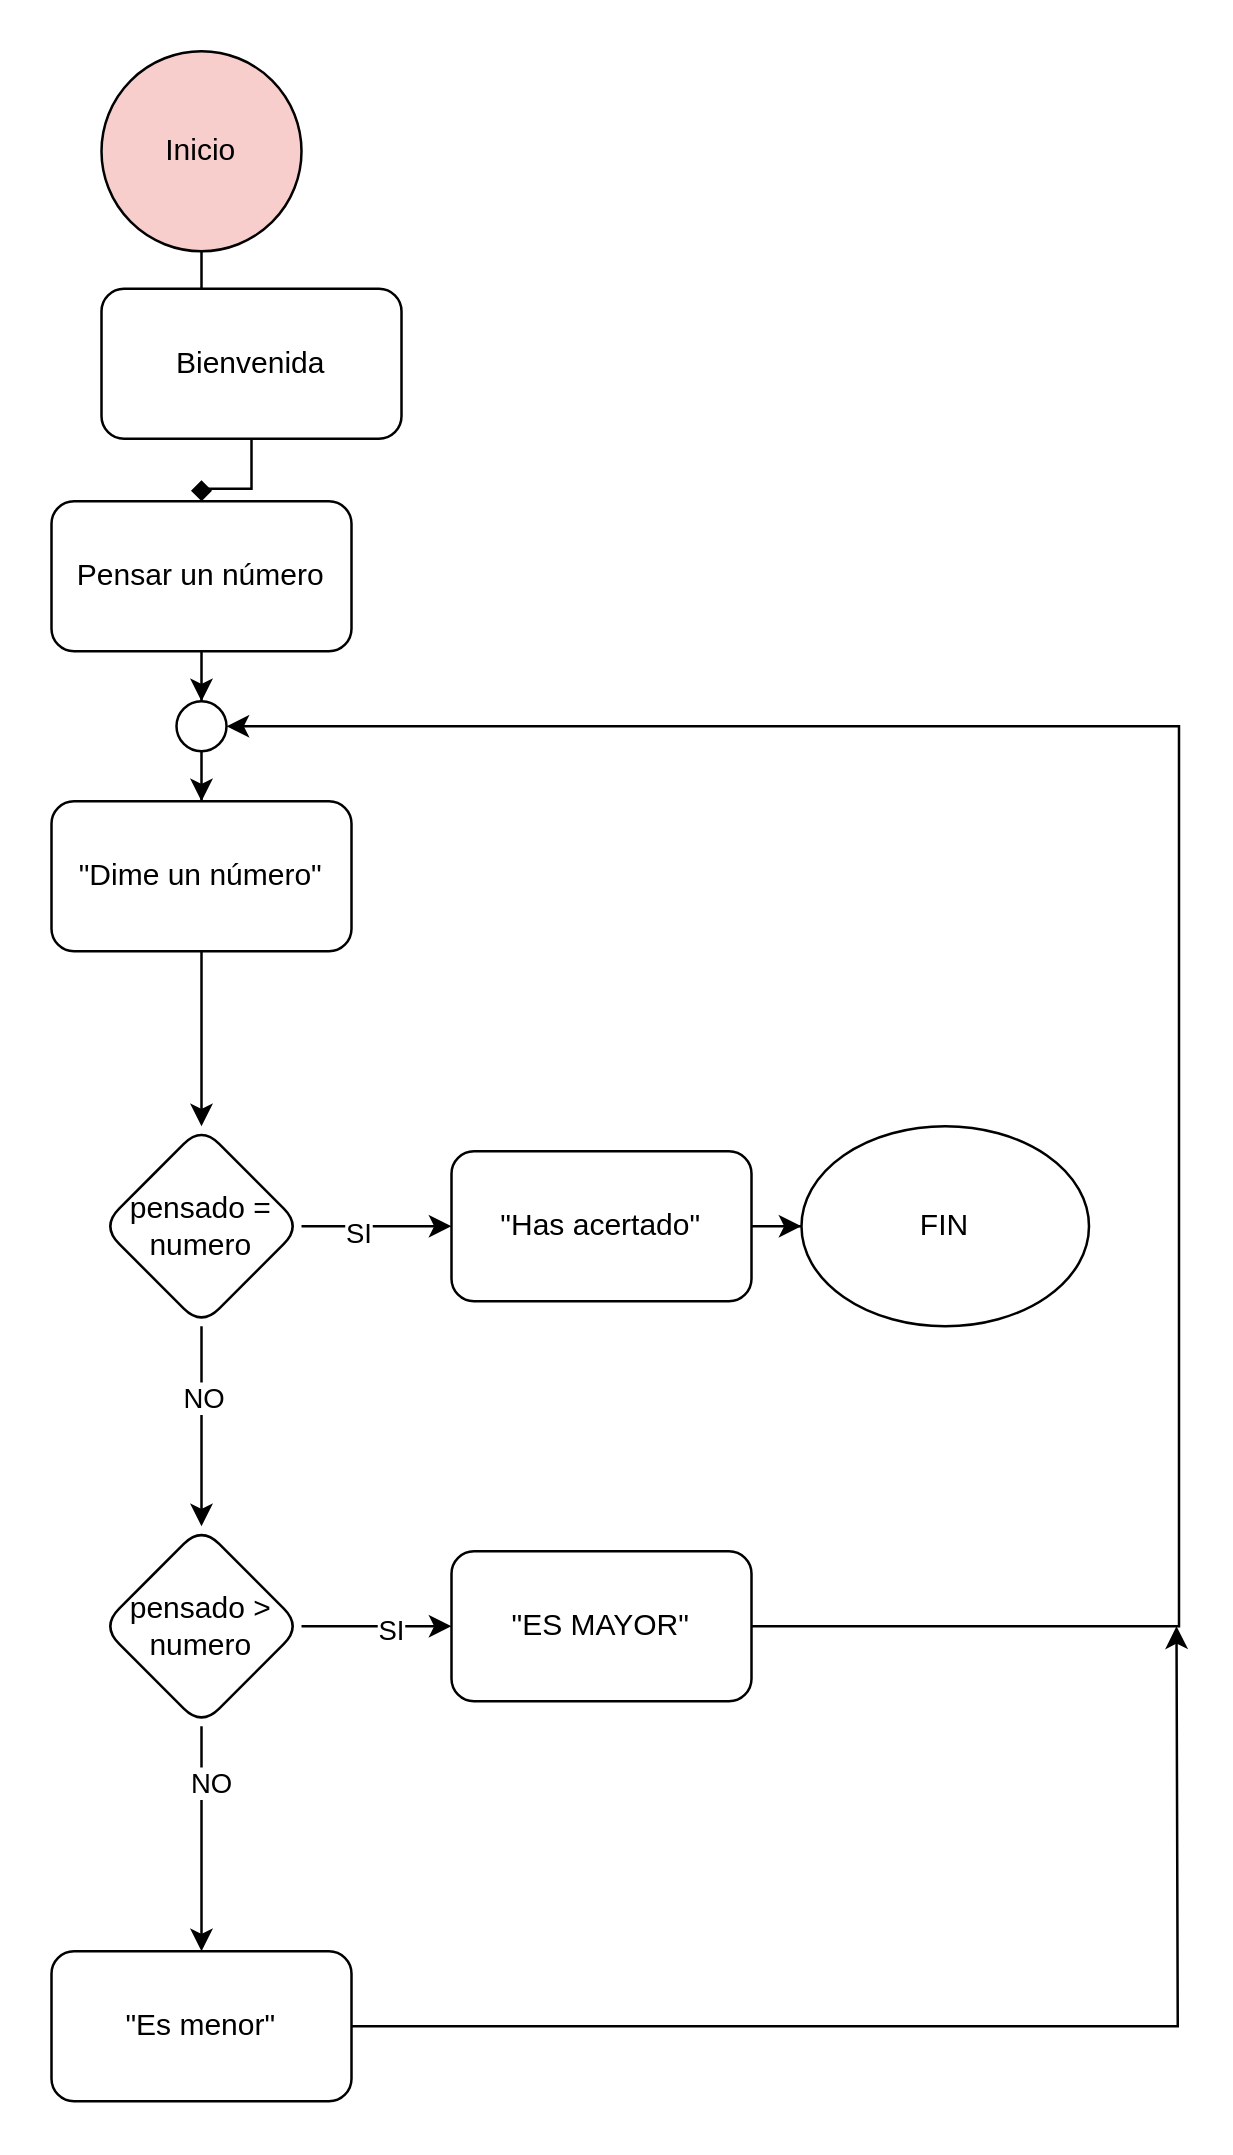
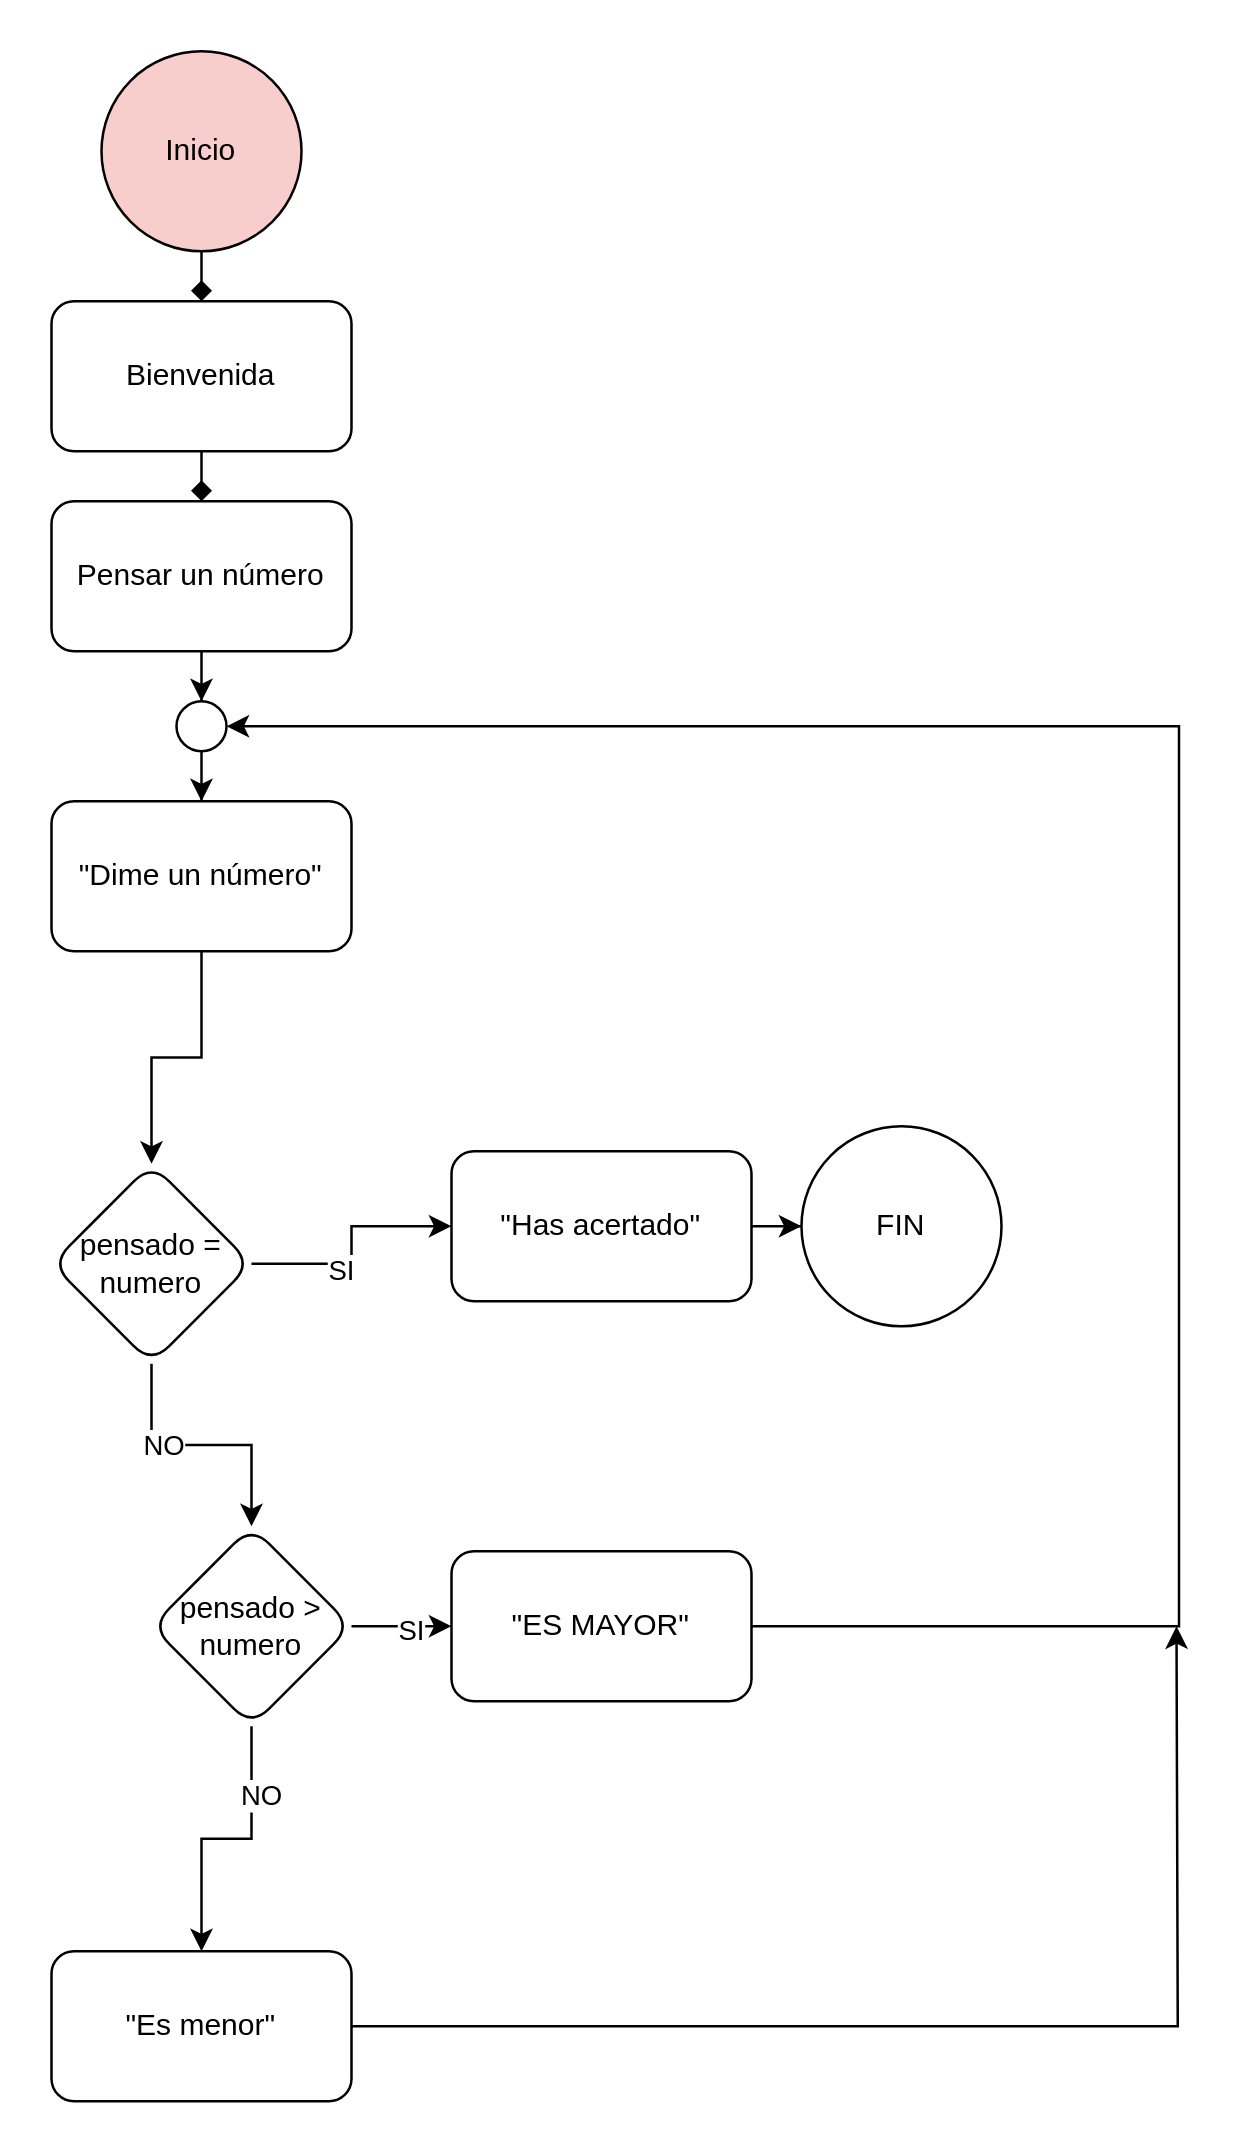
(251, 364) -> (201, 376)
(201, 1226) -> (151, 1264)
(945, 1226) -> (901, 1226)
(201, 1626) -> (251, 1626)
